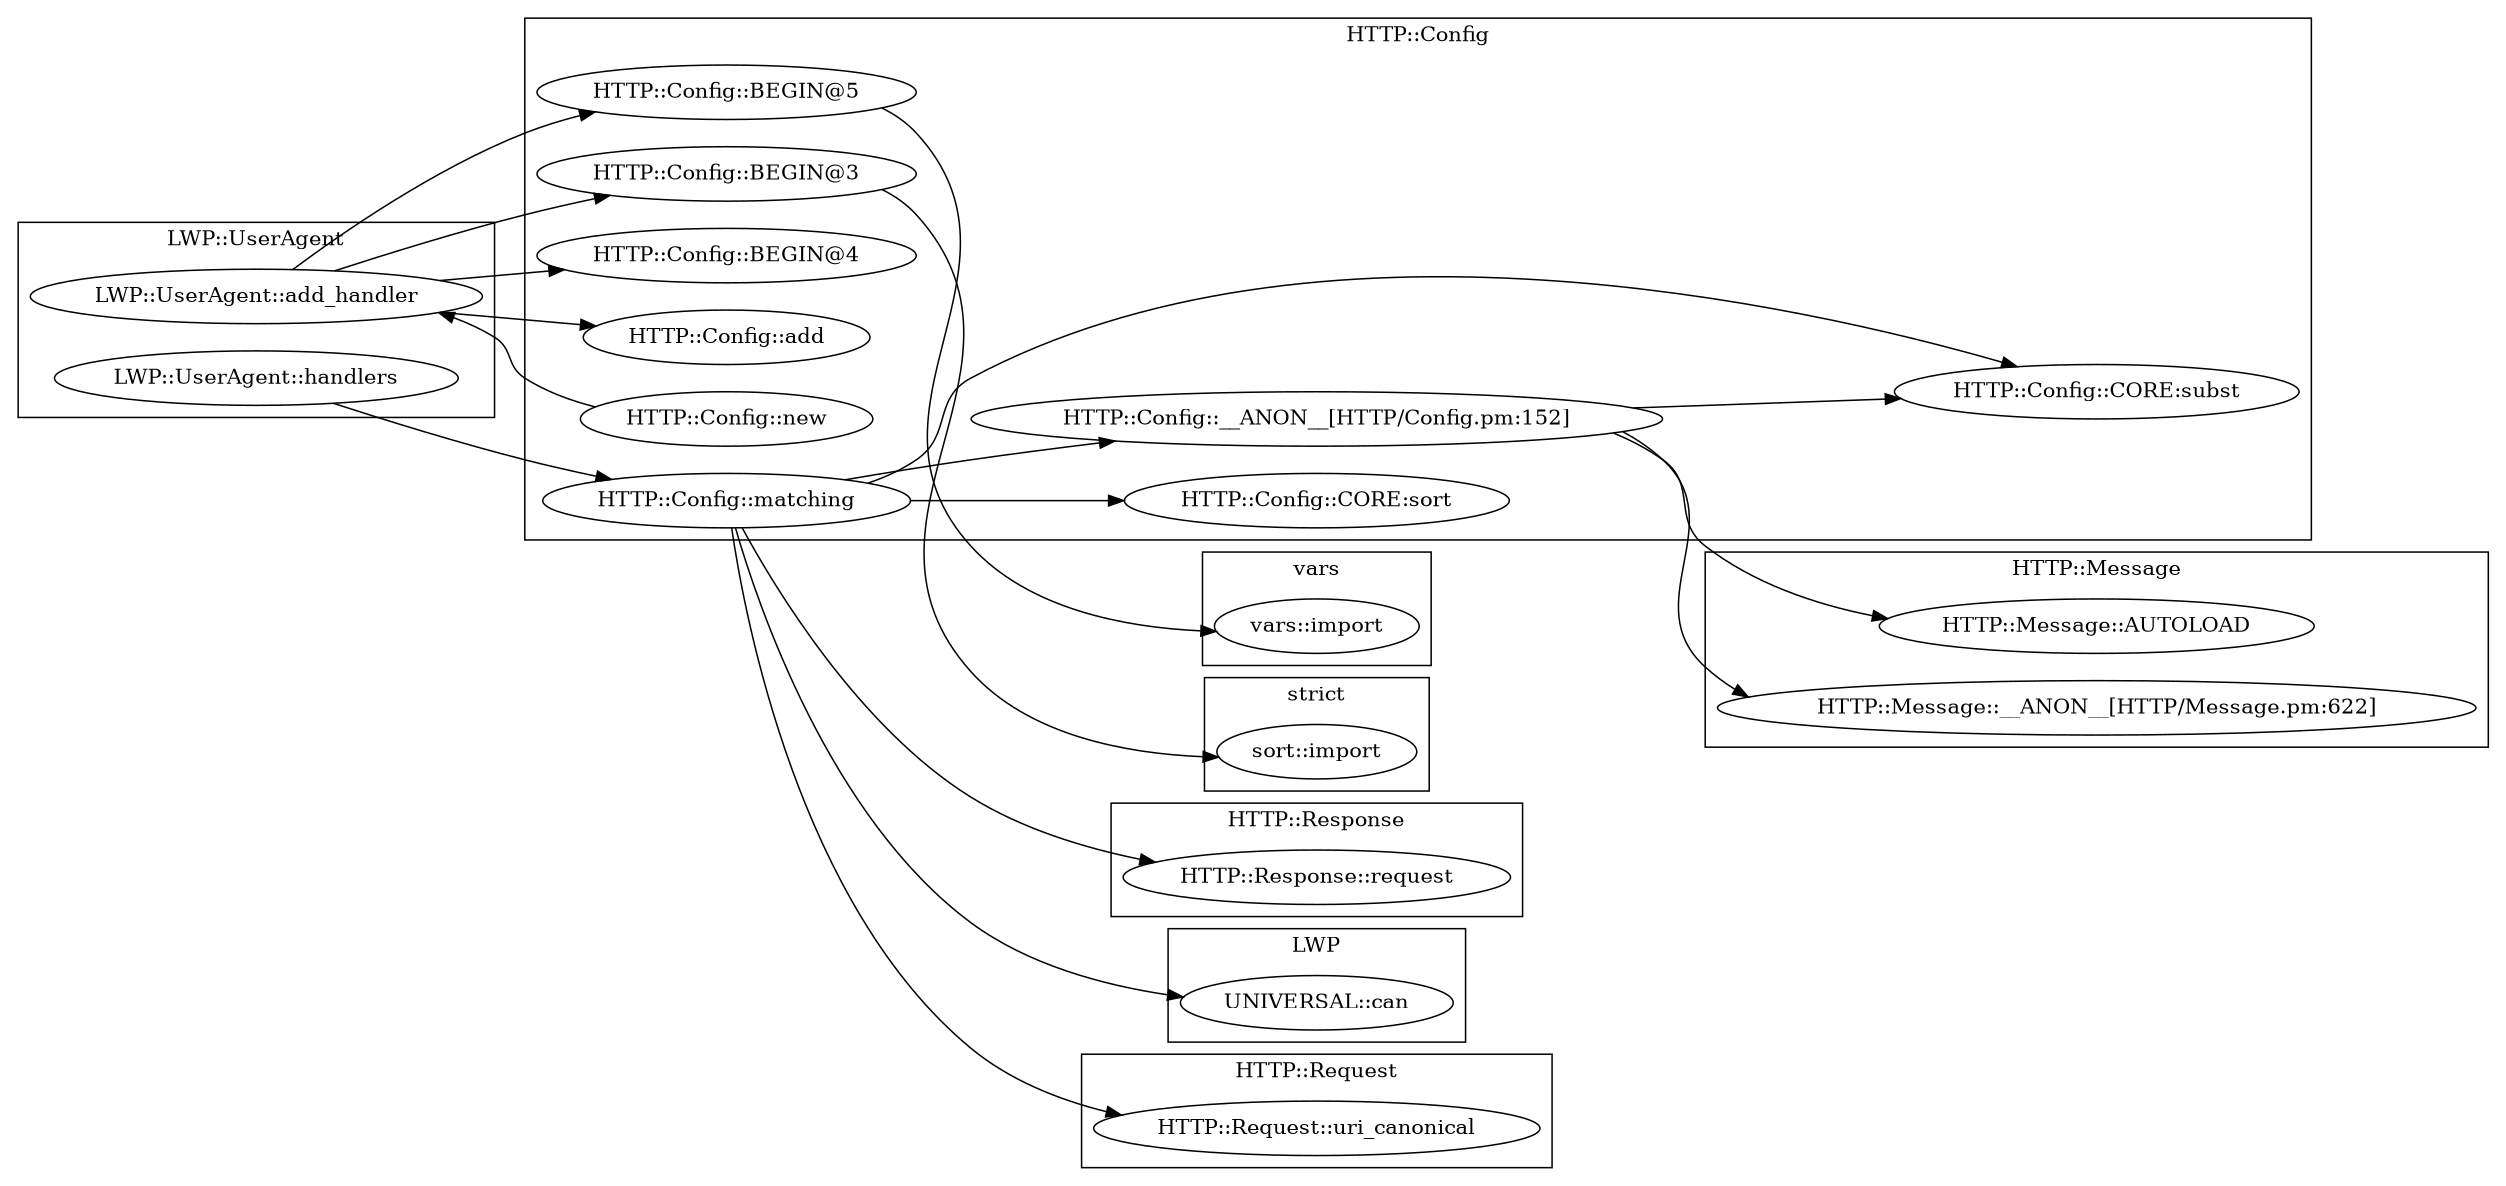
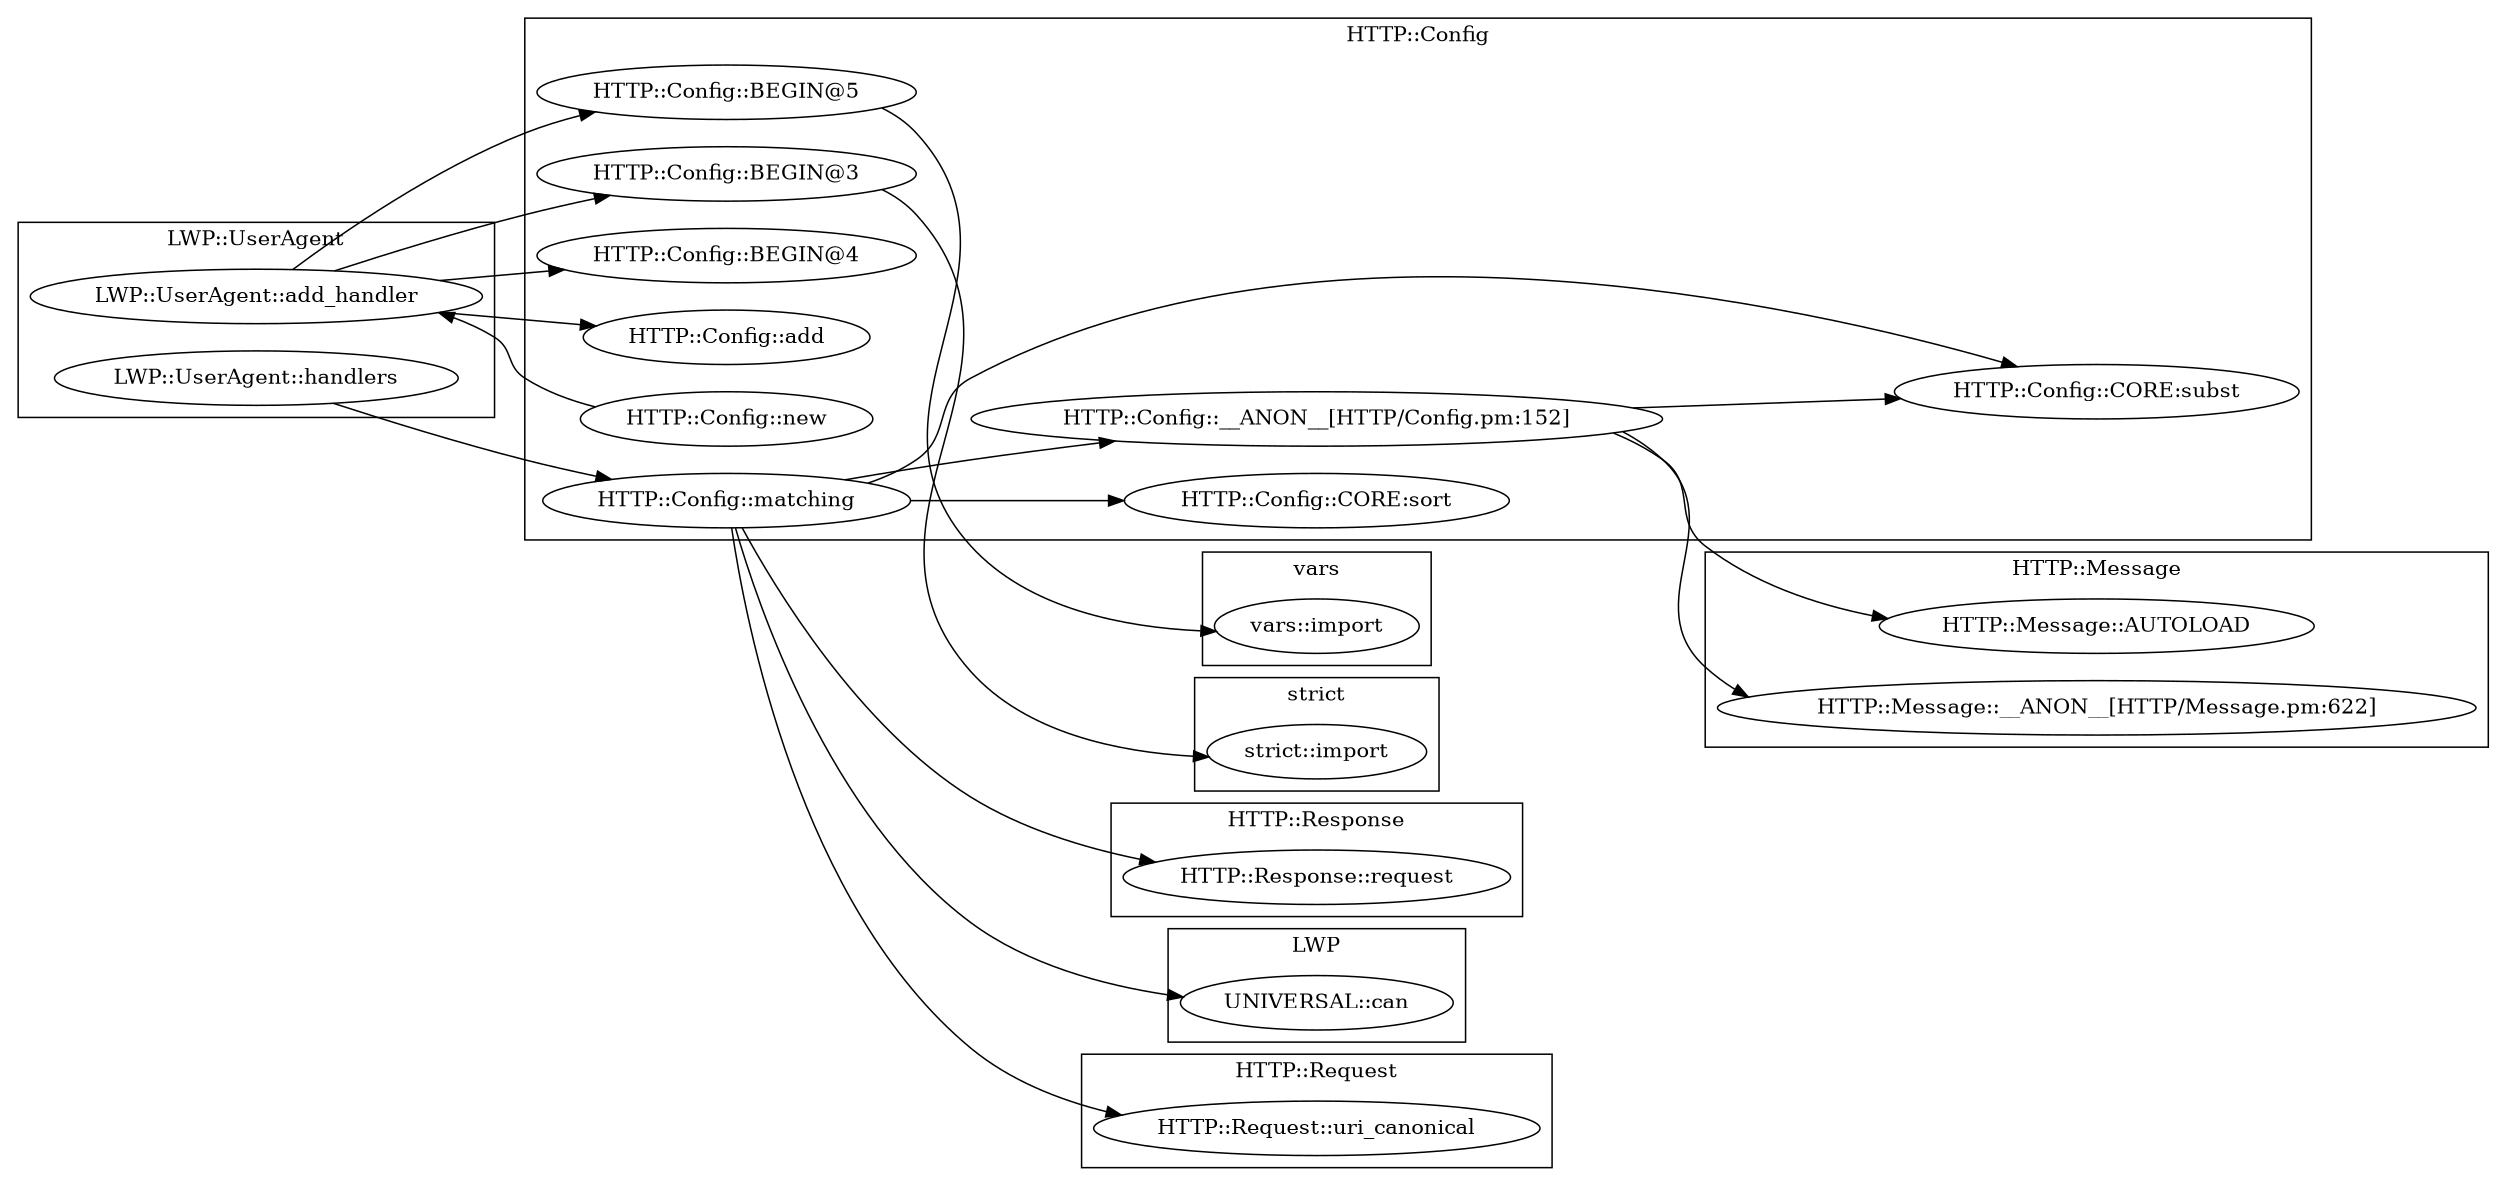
(1317, 752) -> (1317, 752)
